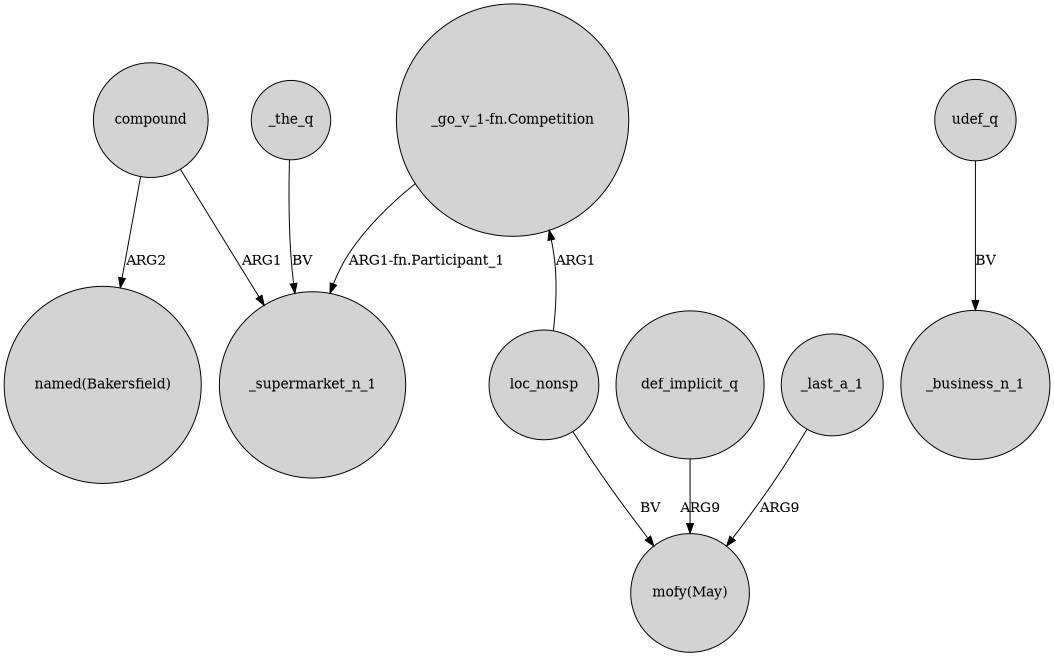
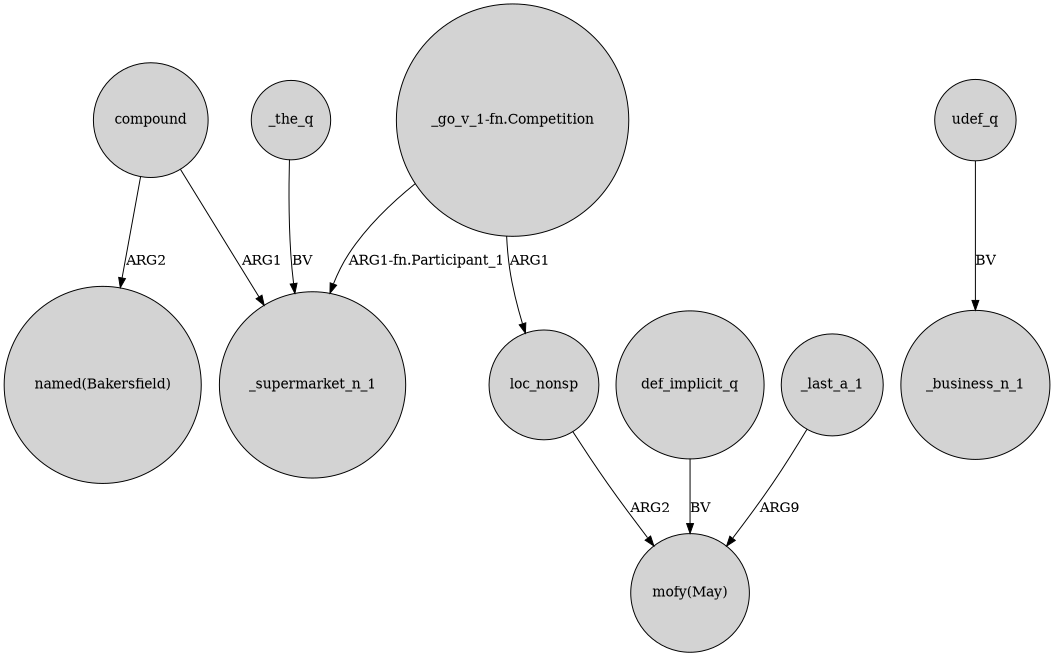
(556, 285) -> (512, 280)
(650, 509) -> (650, 509)
(700, 509) -> (700, 509)
